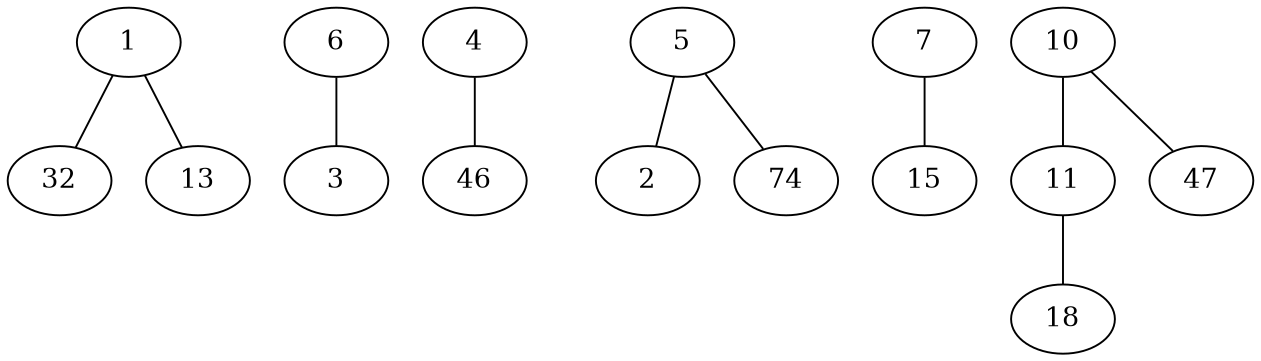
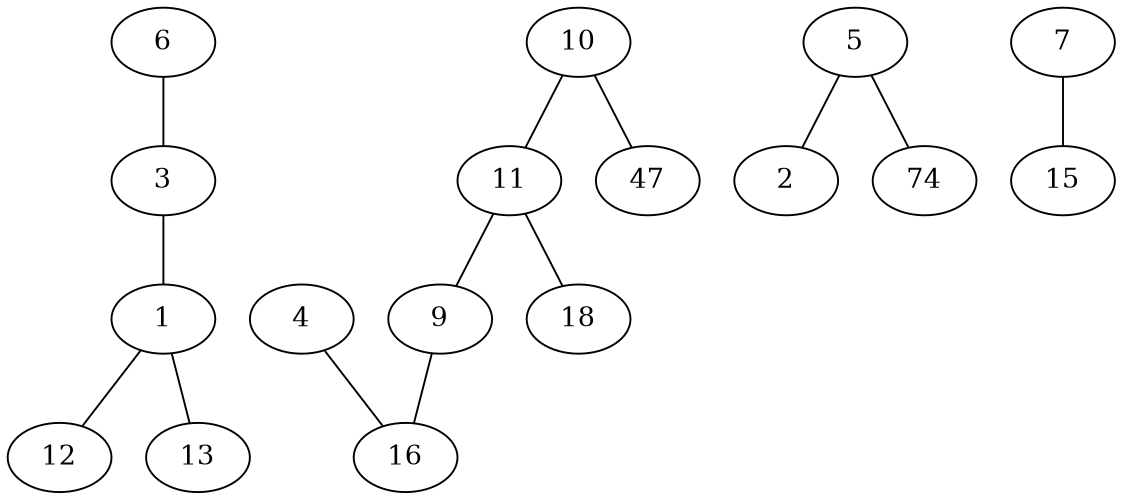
(60, 181) -> (60, 457)
(475, 181) -> (406, 457)
none -> (163, 250)
none -> (440, 319)
